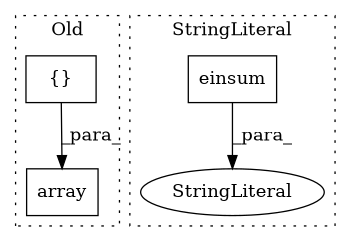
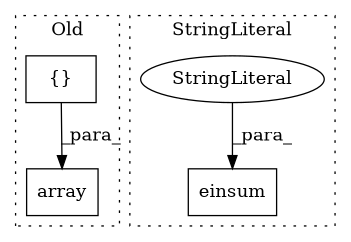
(232, 129) -> (232, 129)
